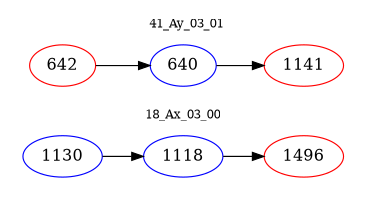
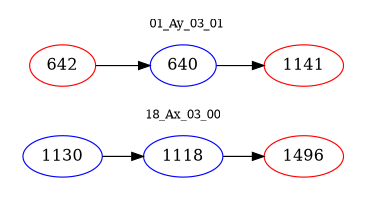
(187, 25) -> (187, 25)
